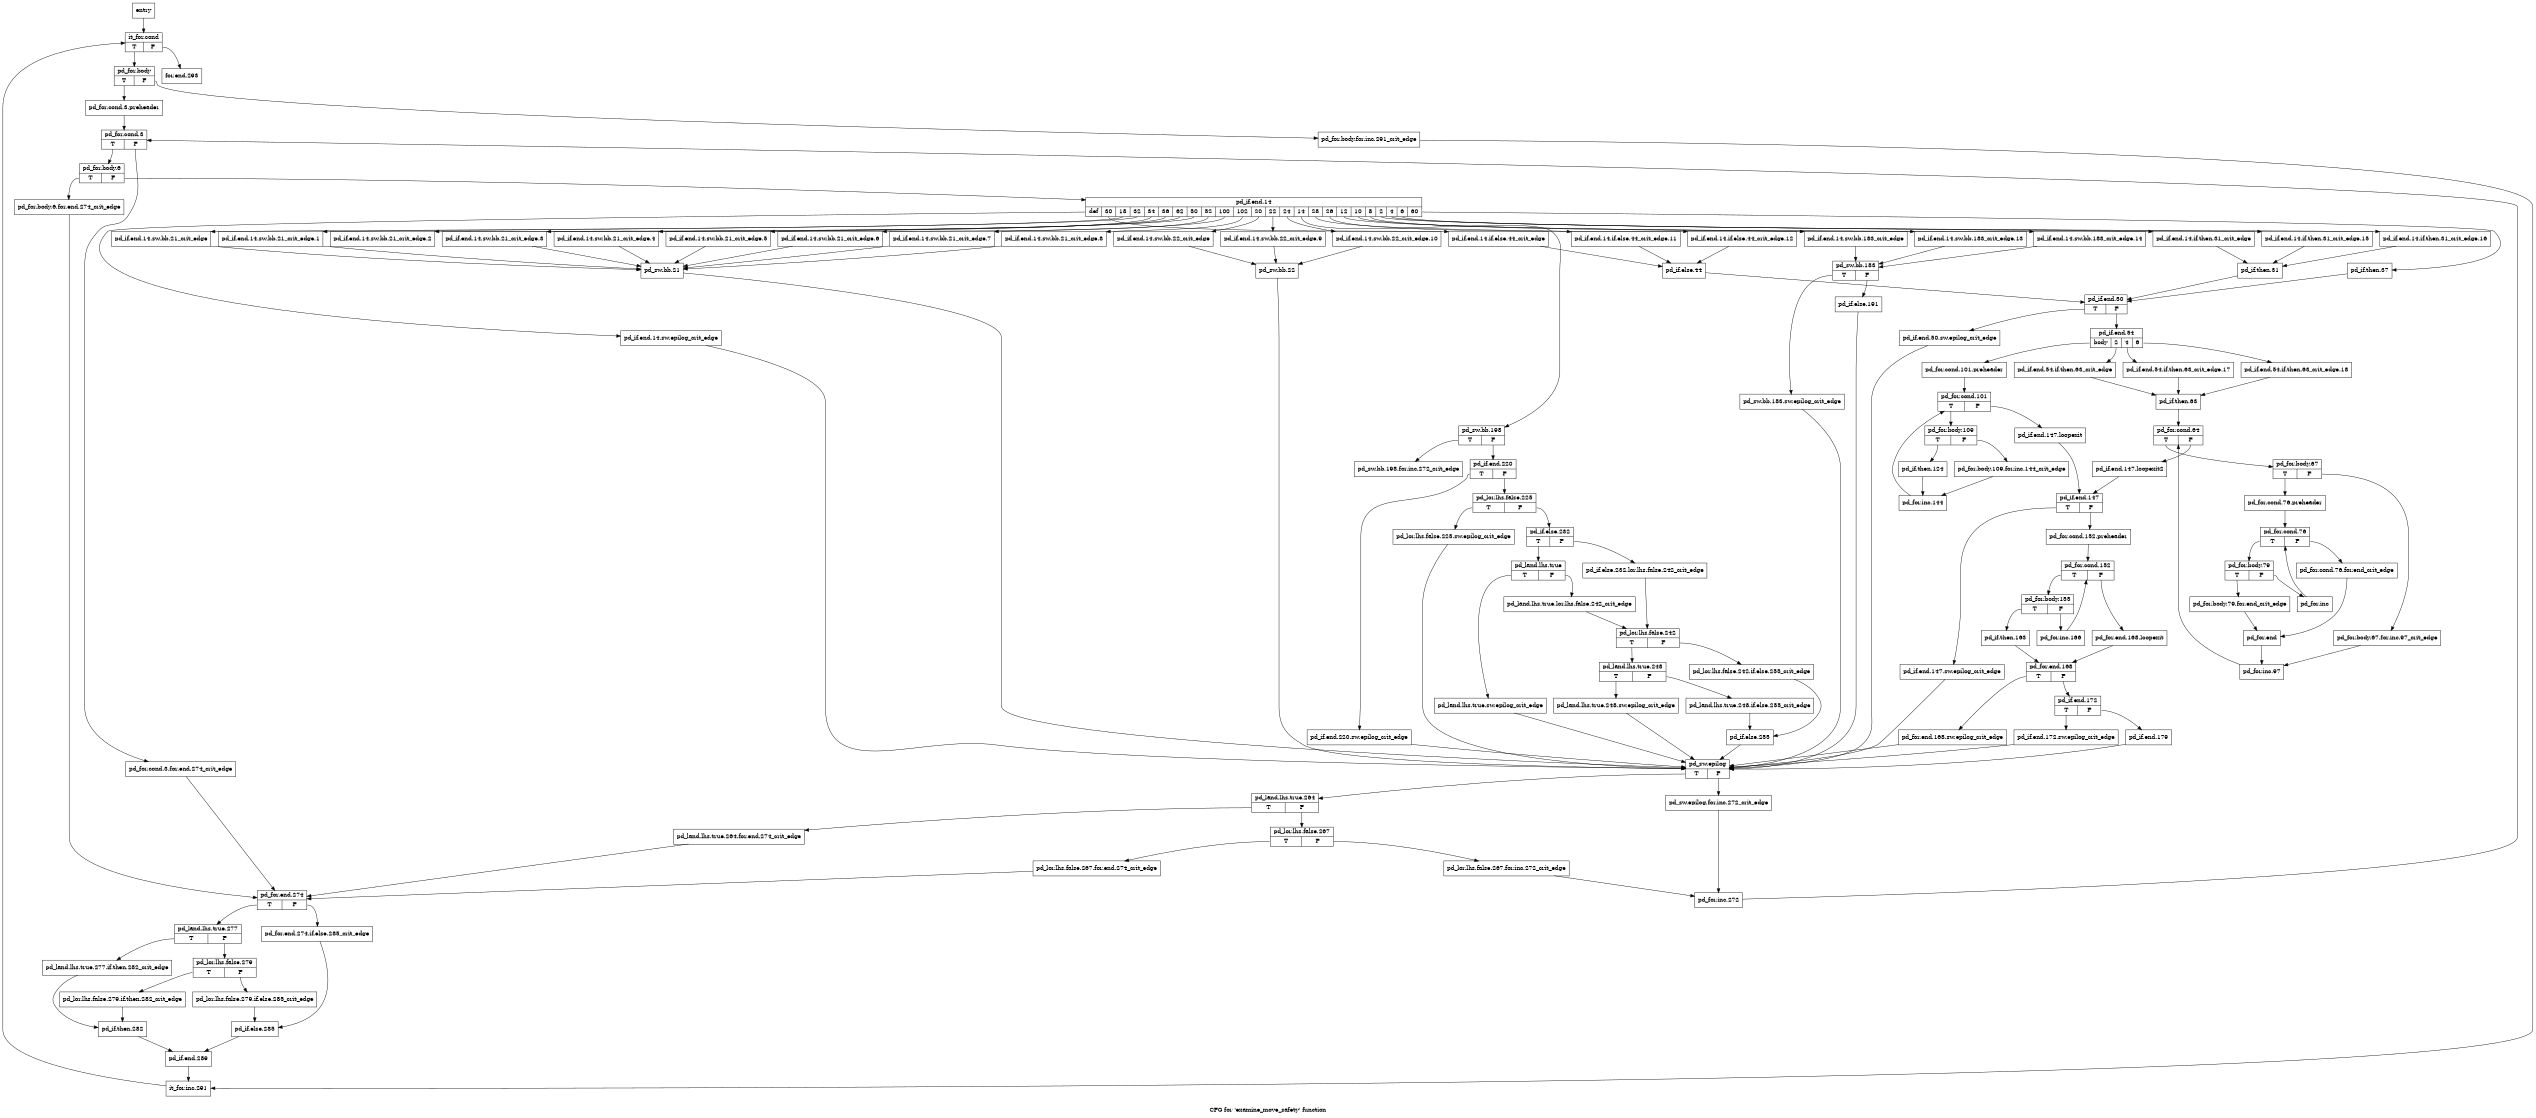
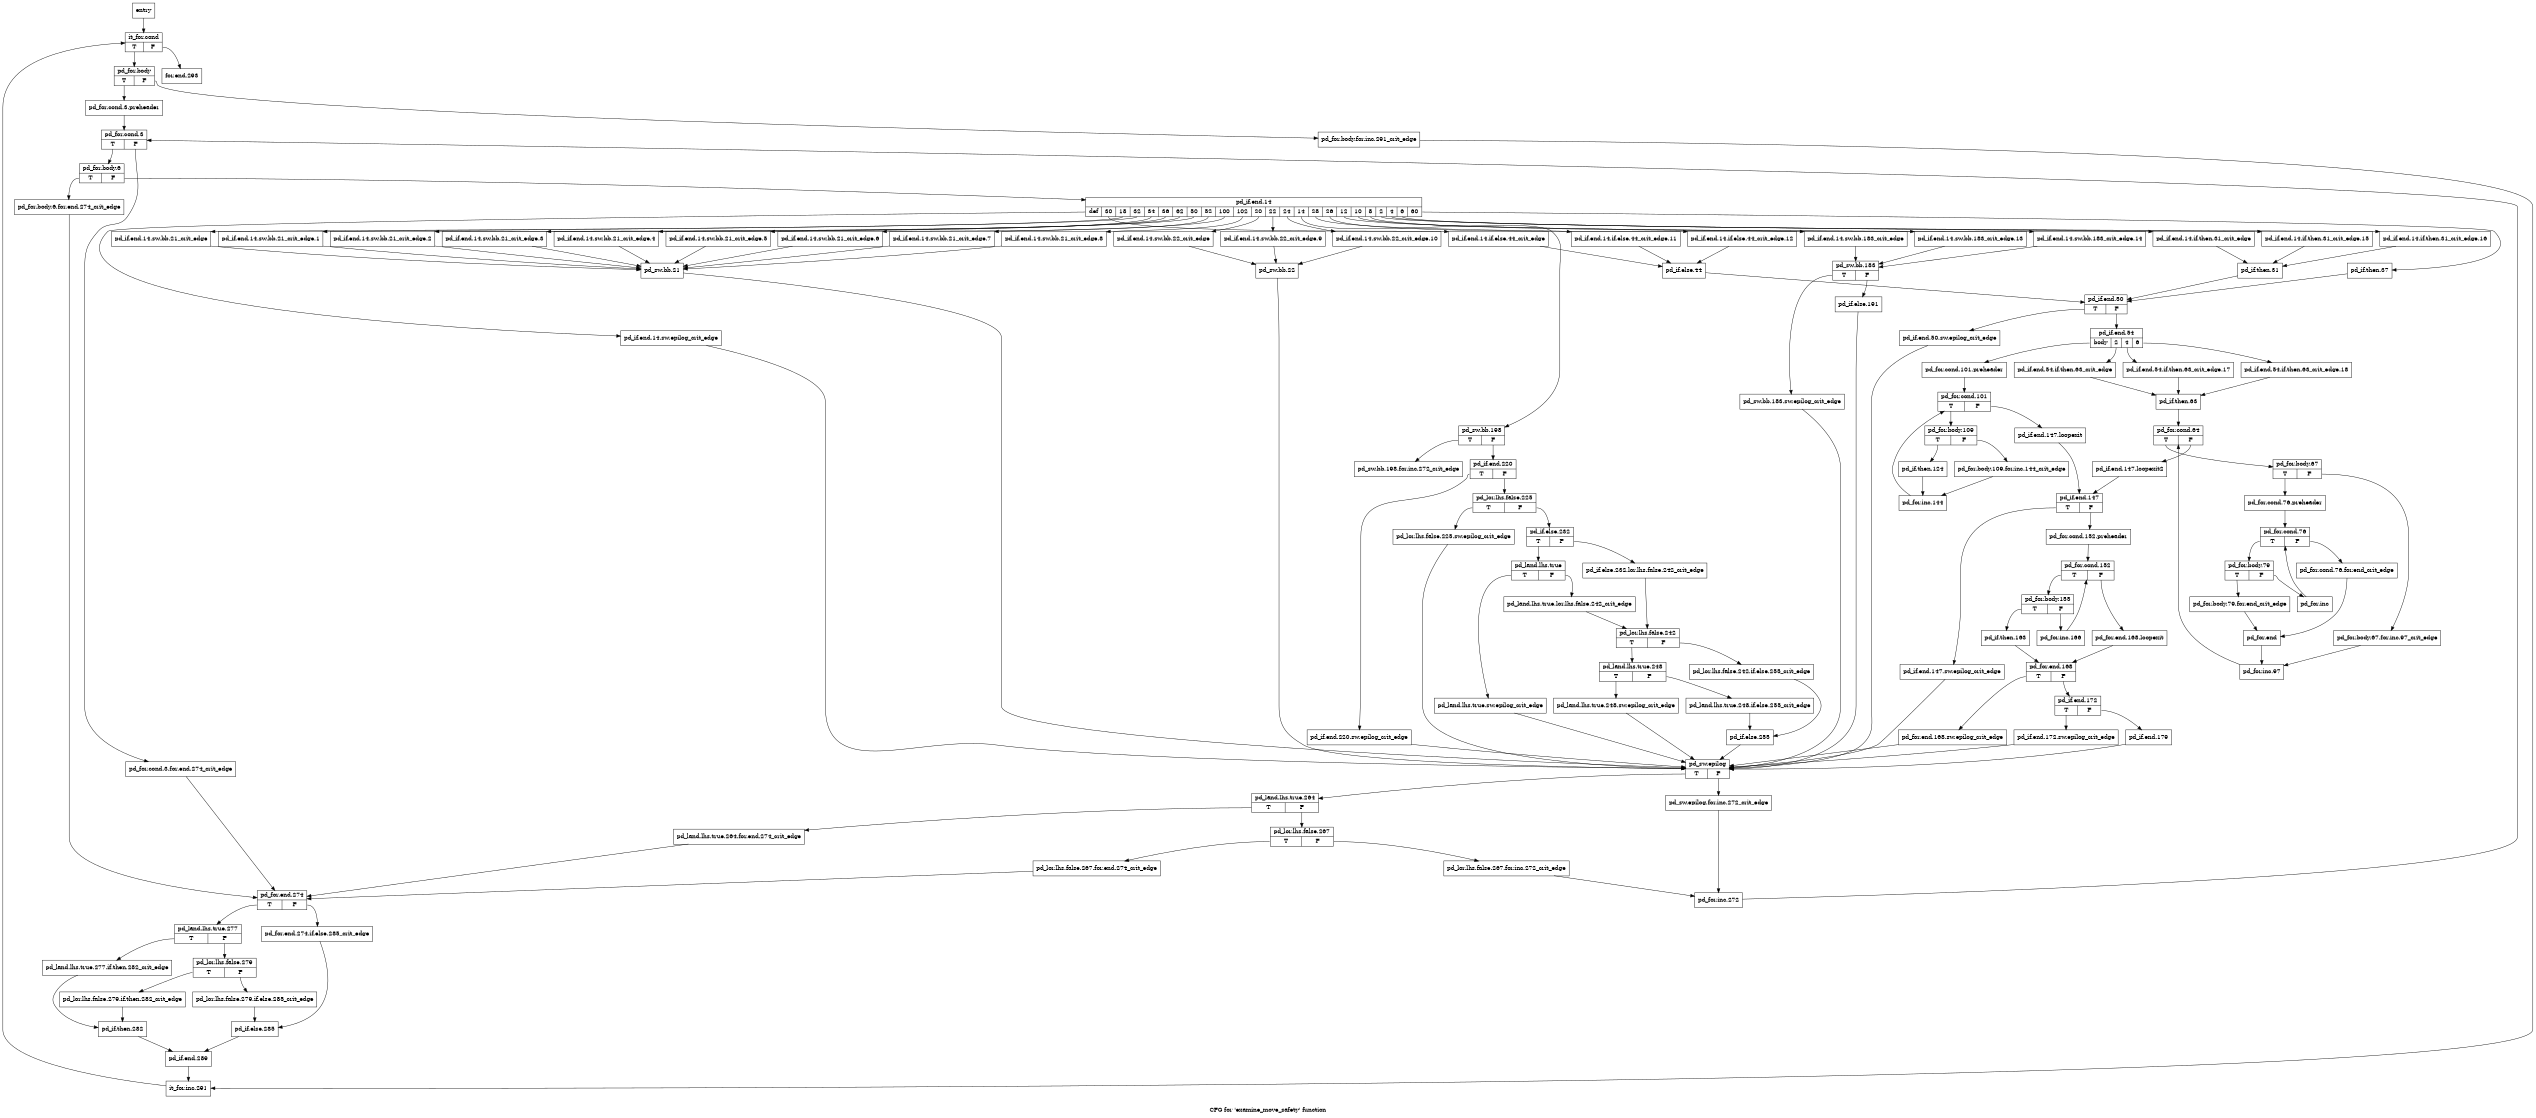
none -> (536, 257)
